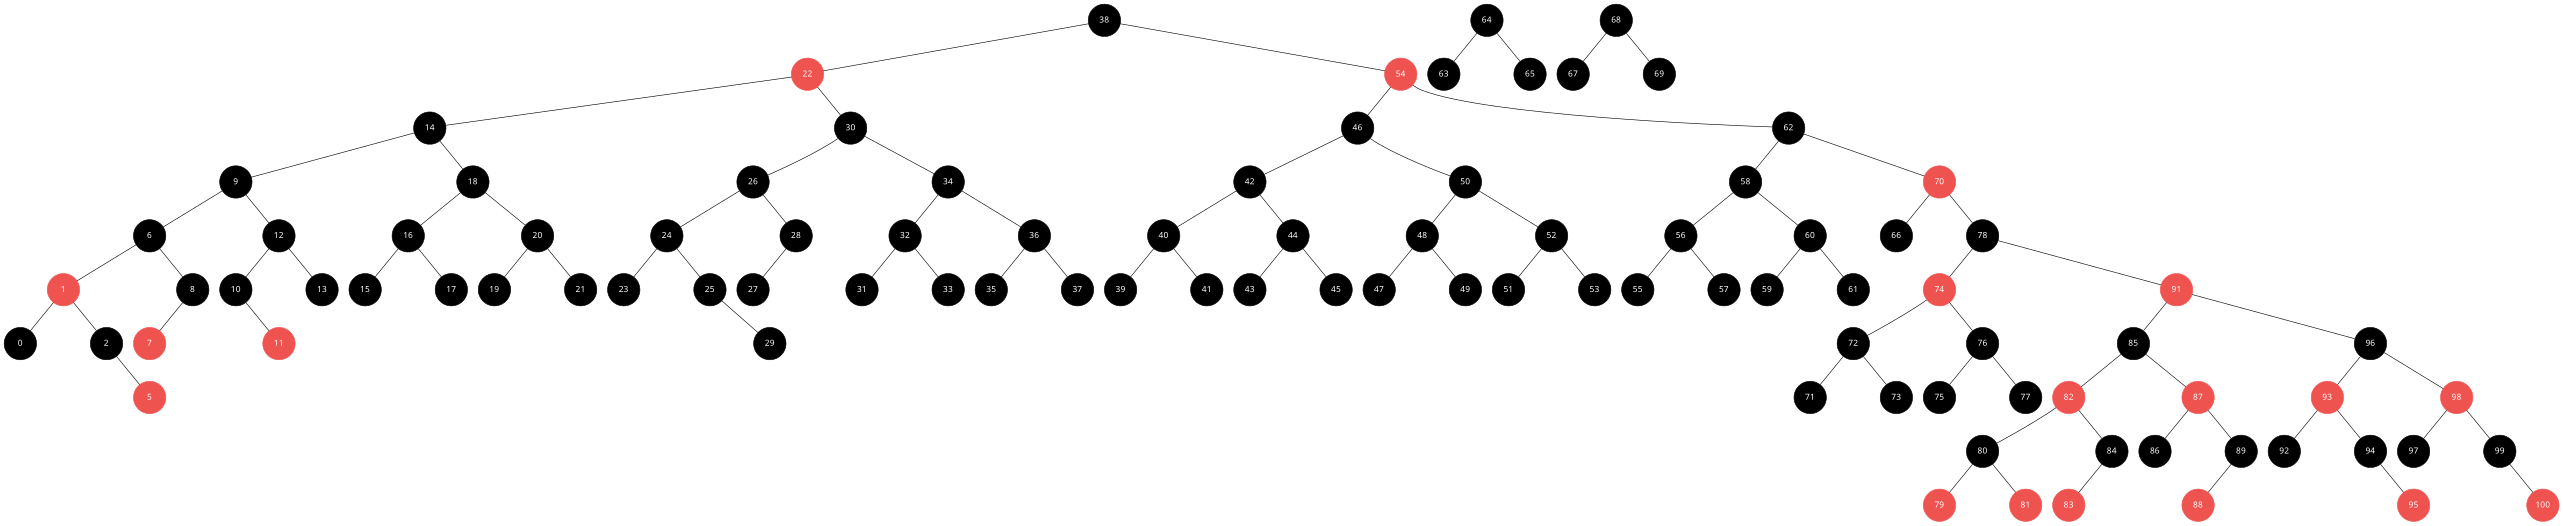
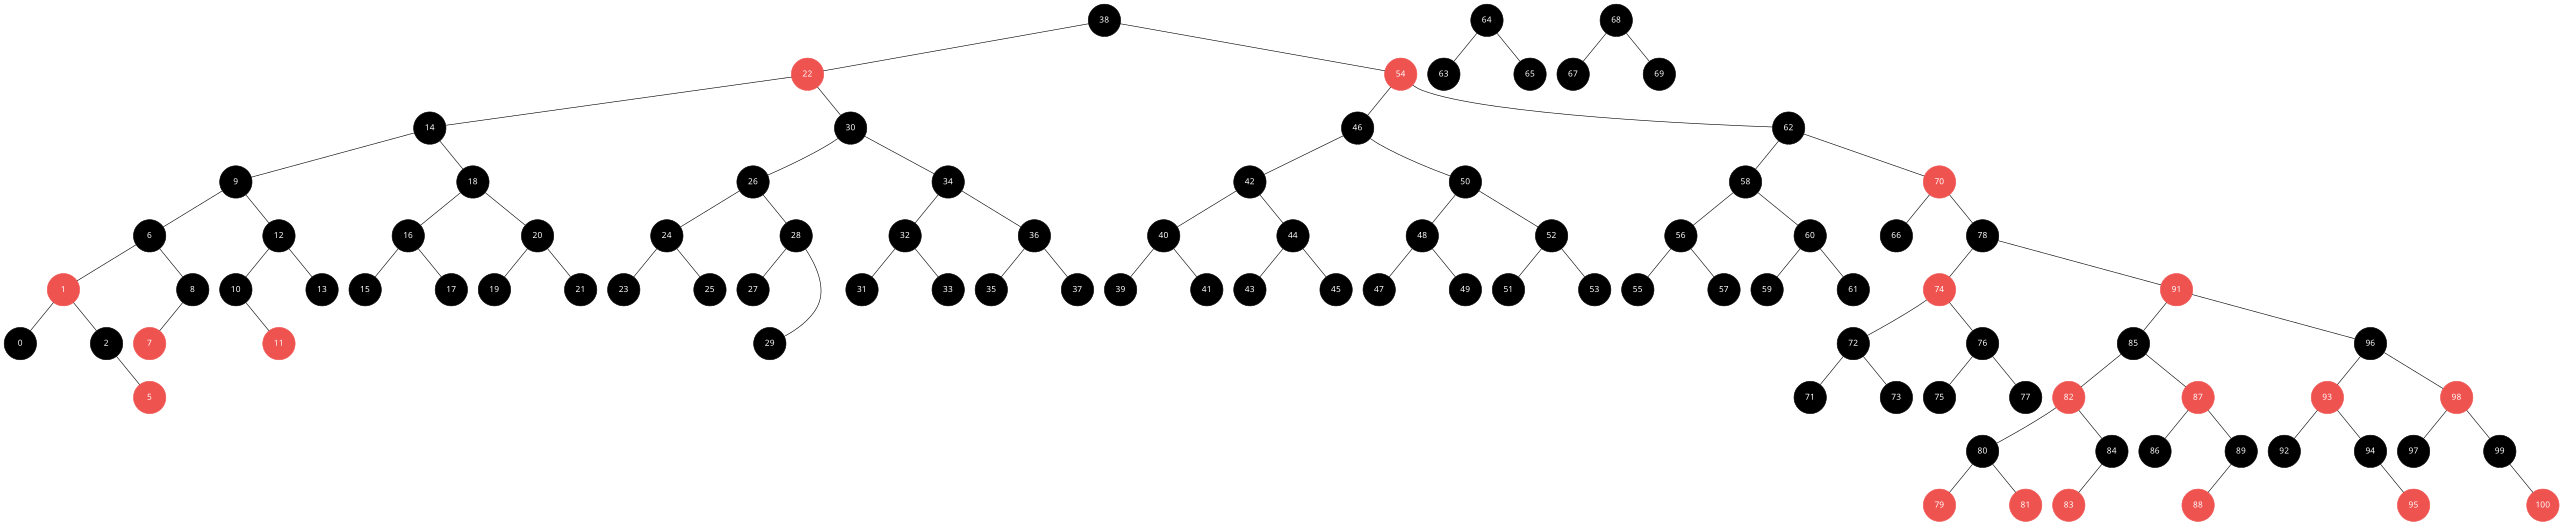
(740, 317) -> (820, 299)
